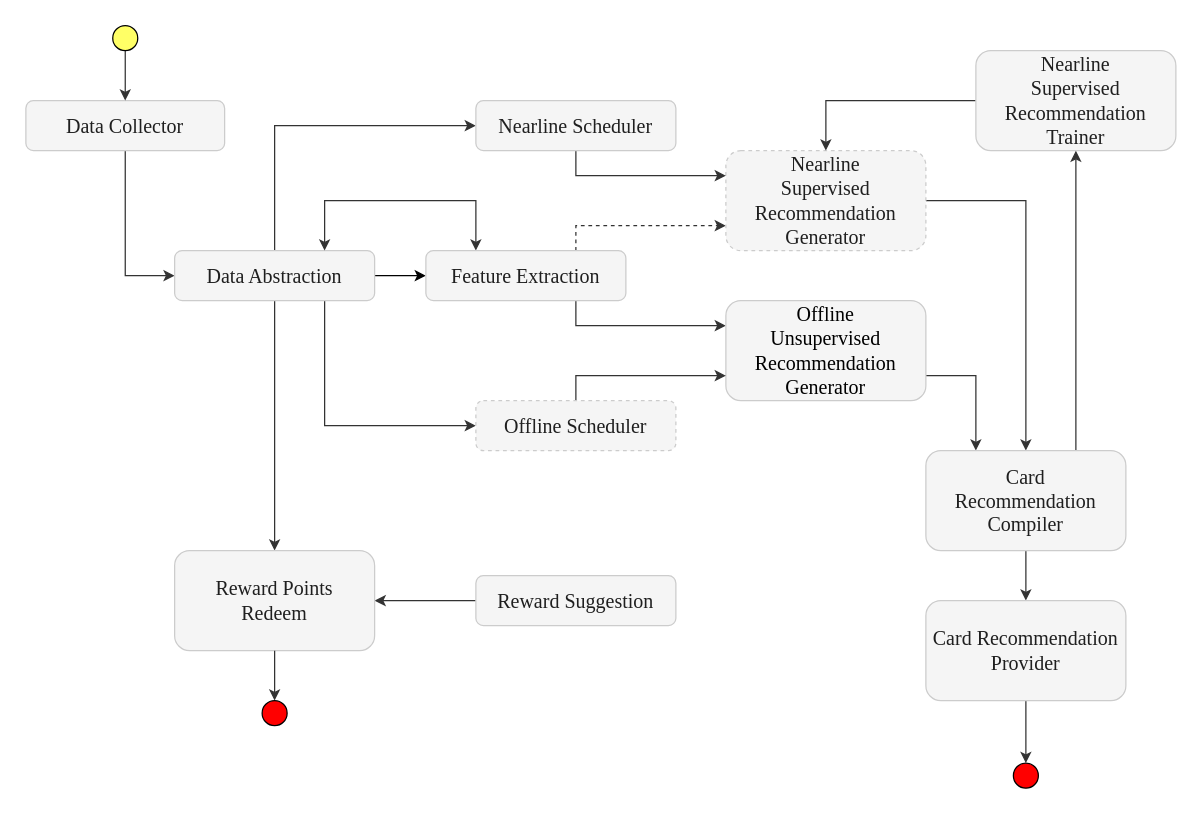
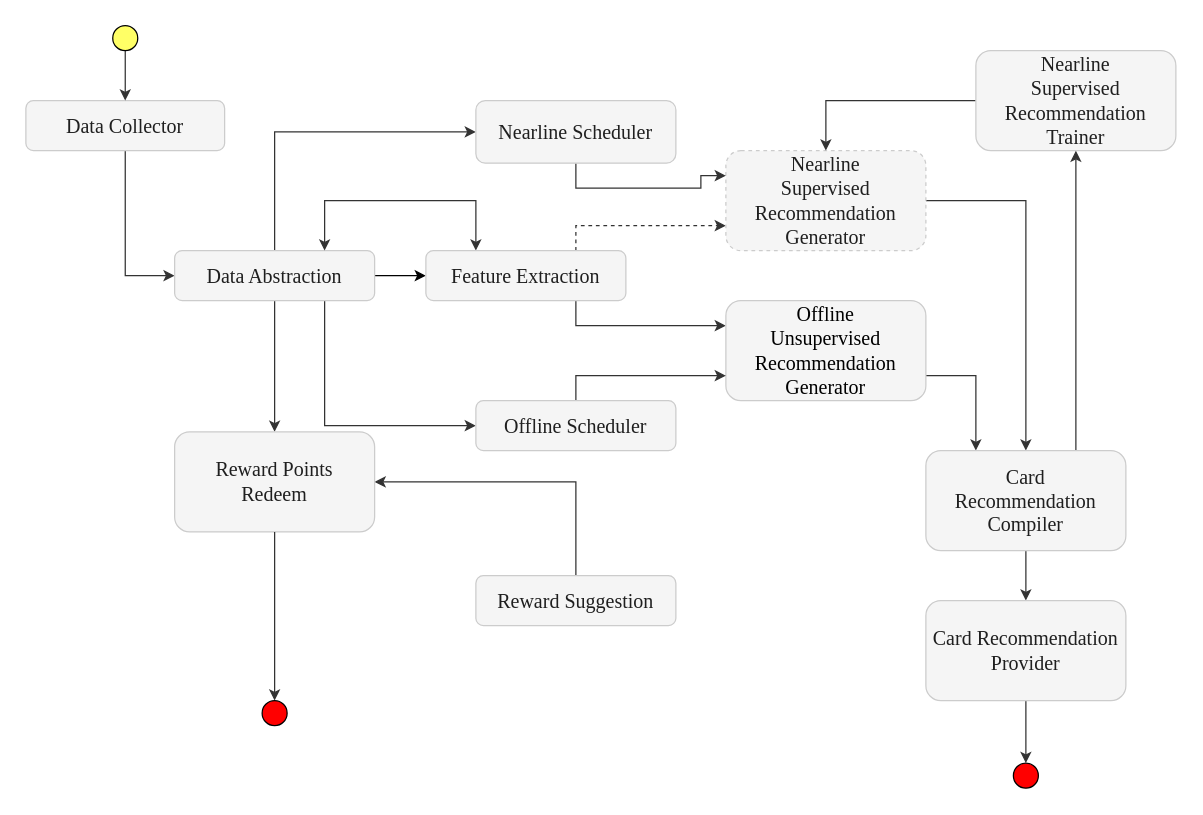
(576, 126) -> (576, 132)
(576, 426) -> (576, 426)
(274, 601) -> (274, 482)
